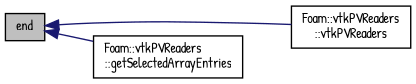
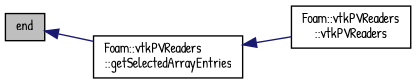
(175, 22) -> (274, 40)
